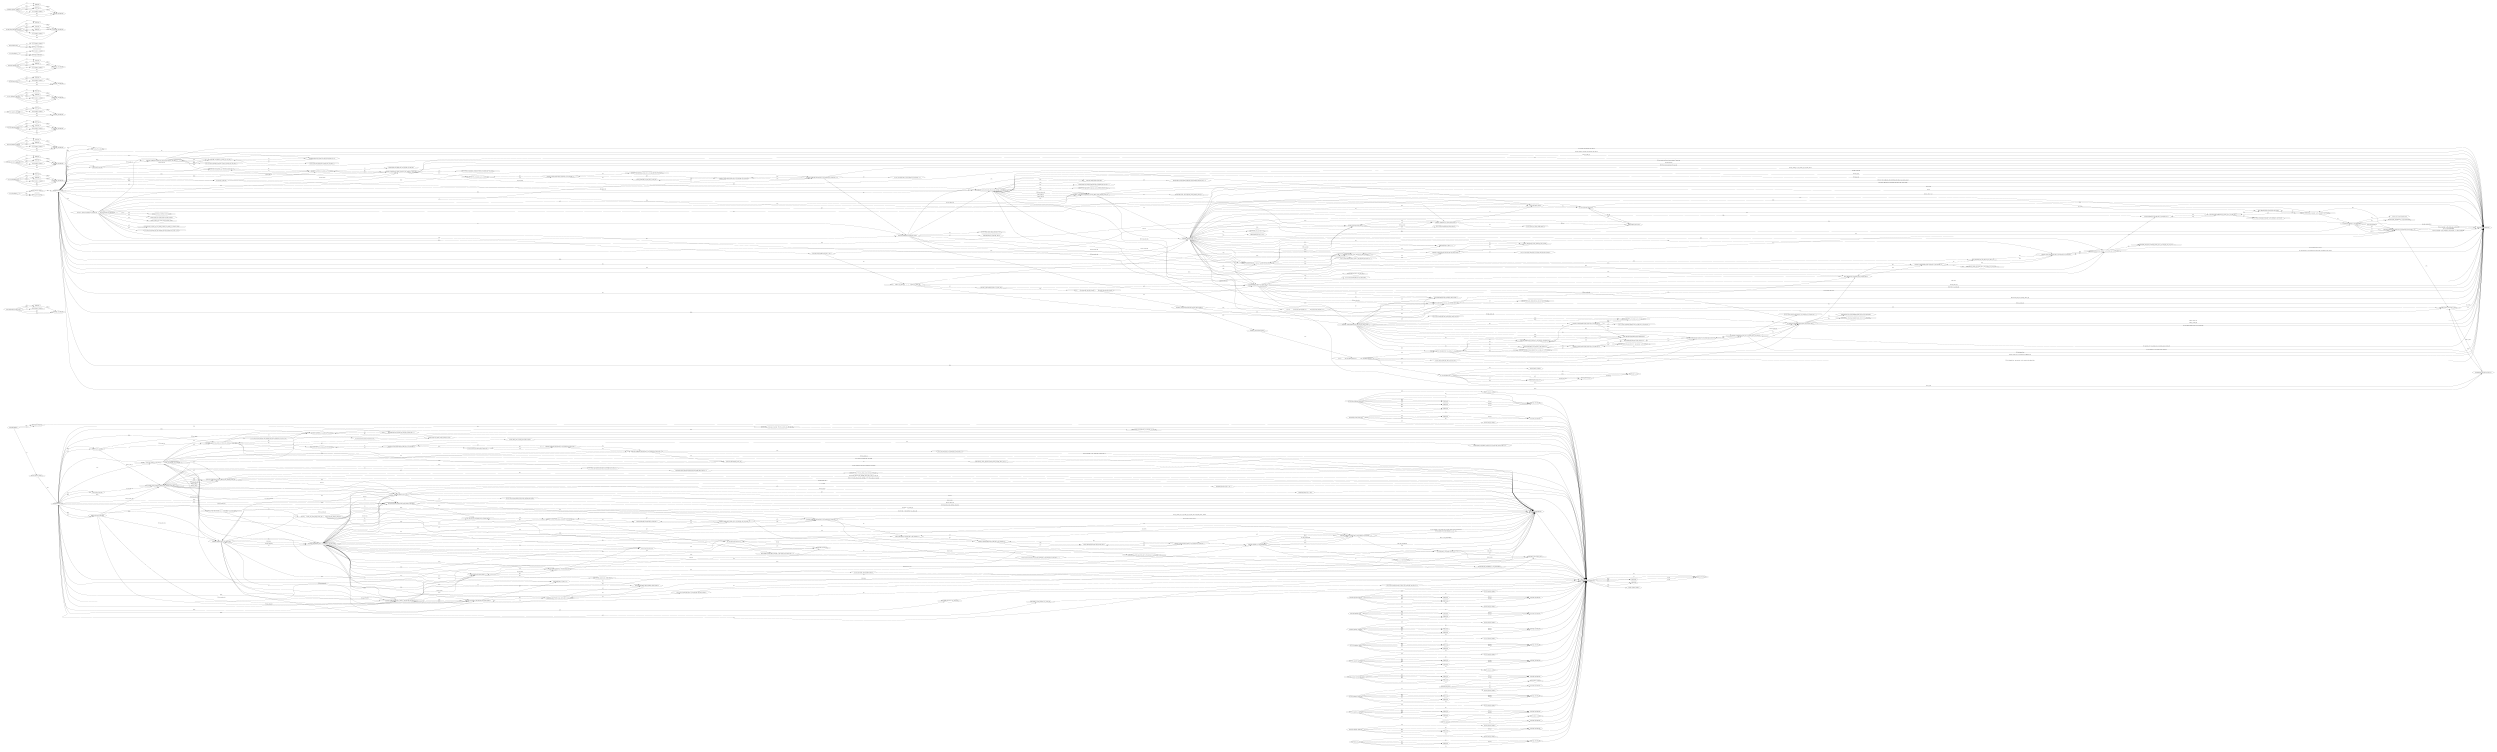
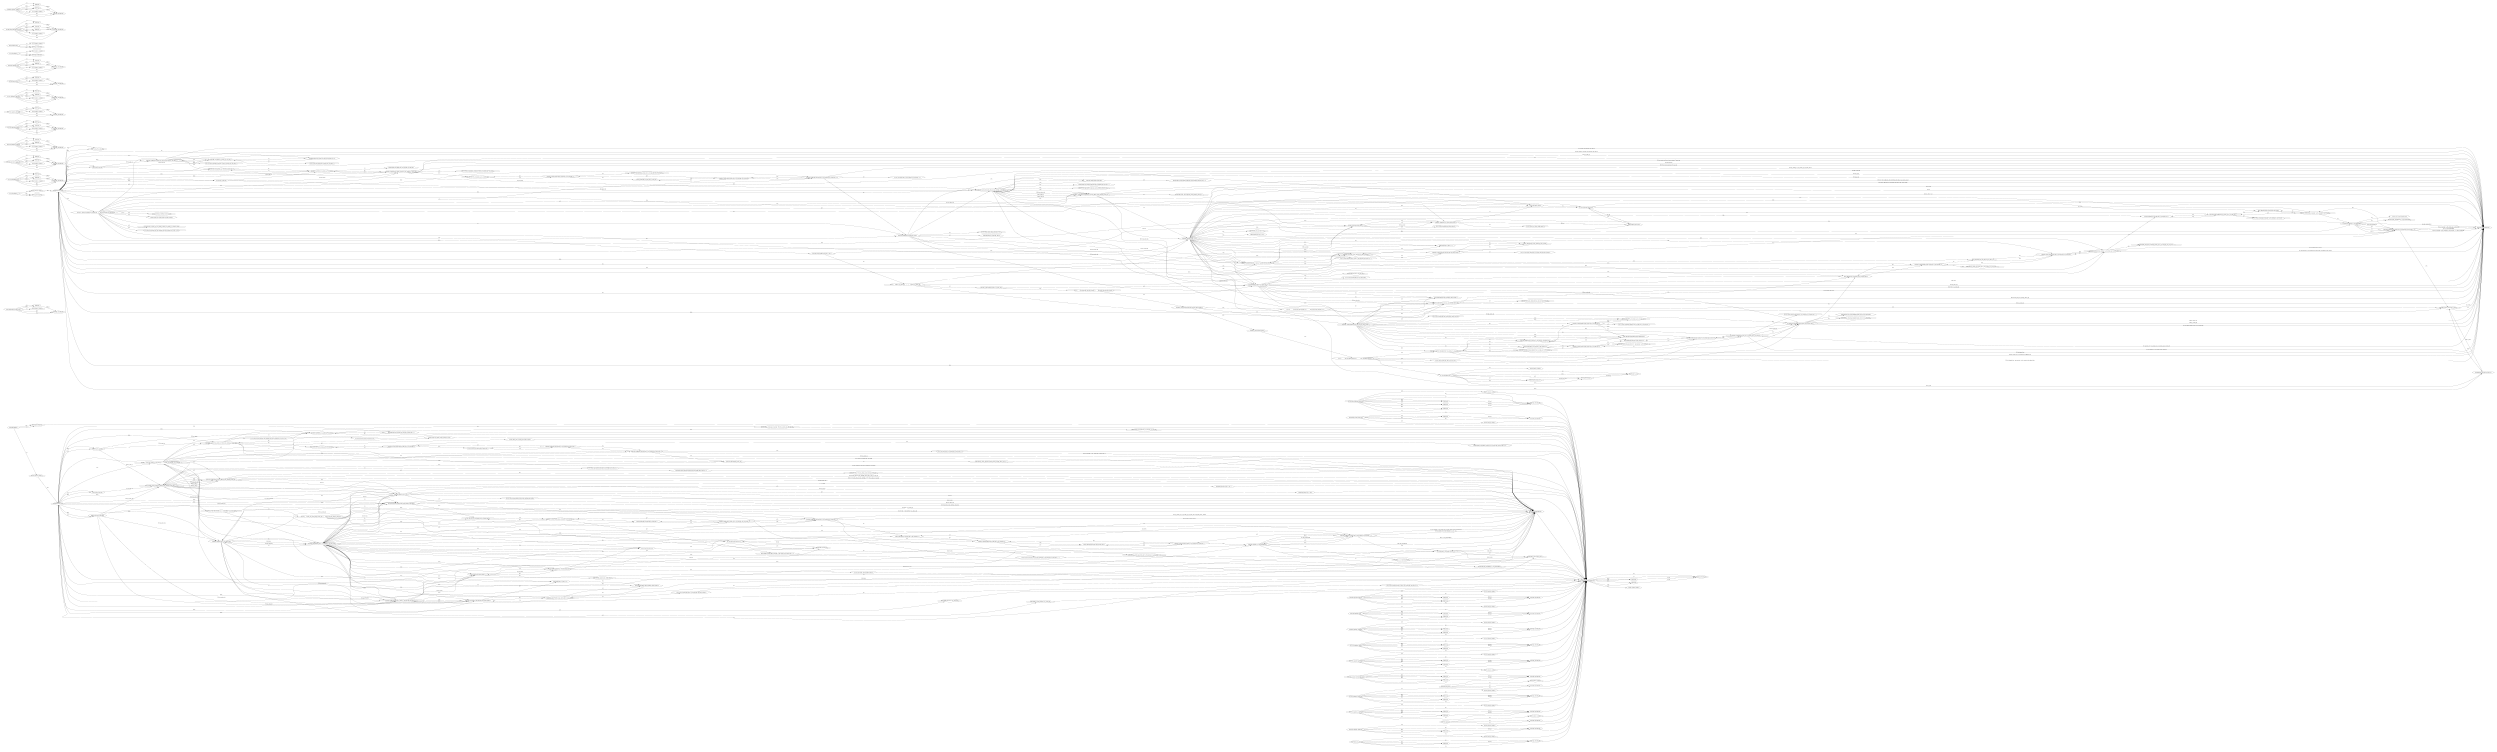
(162, 221) -> none
